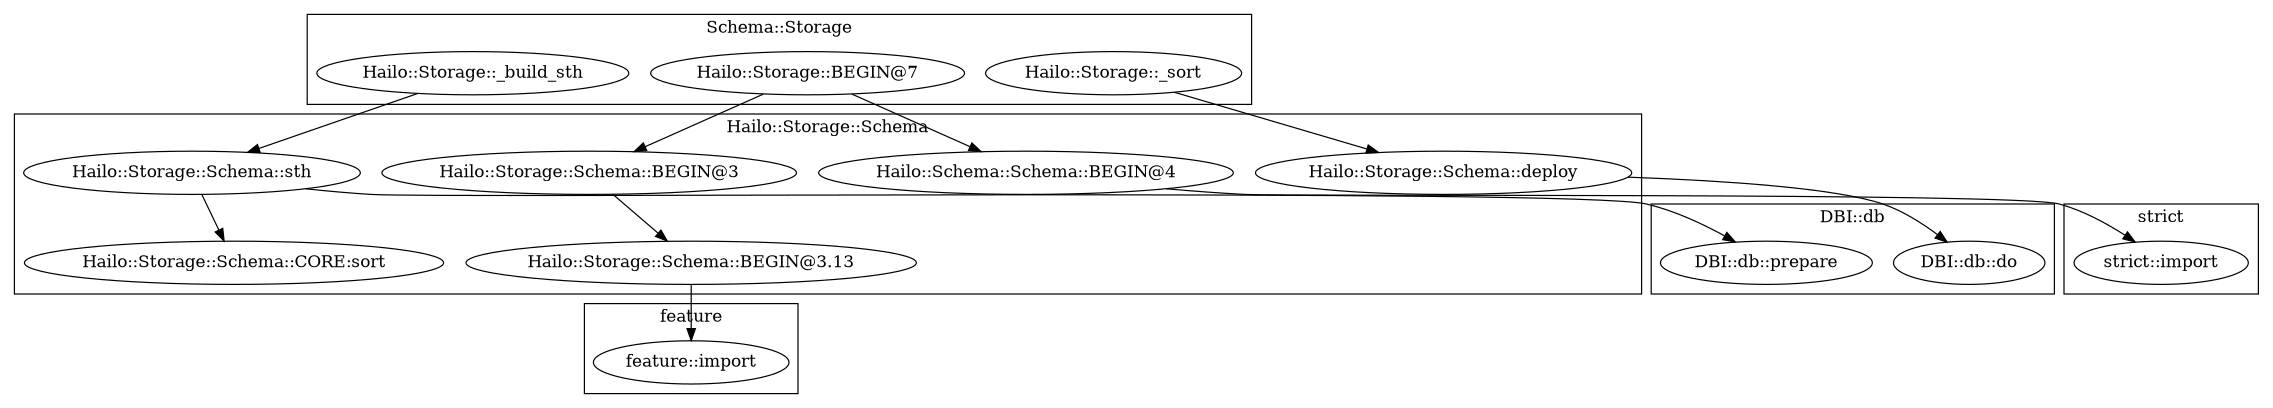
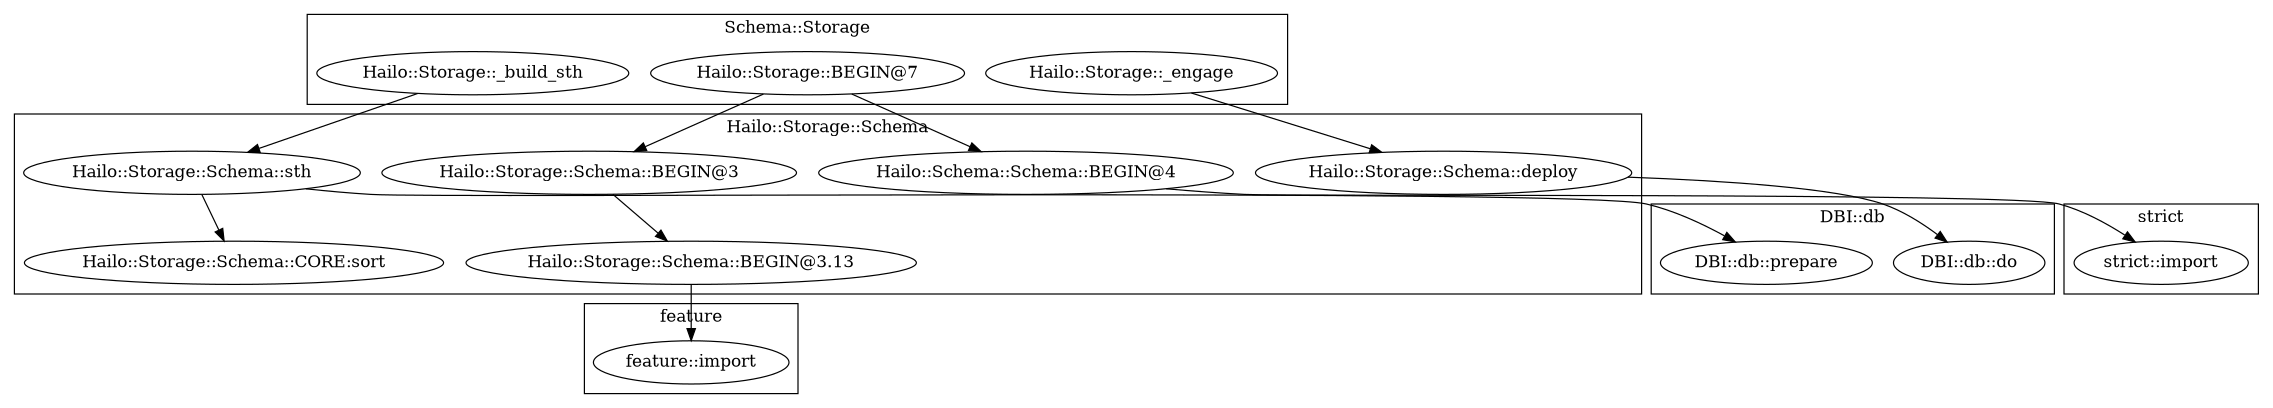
(1114, 73) -> (1132, 73)
